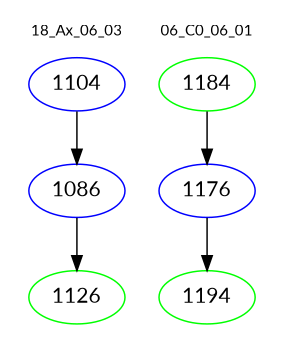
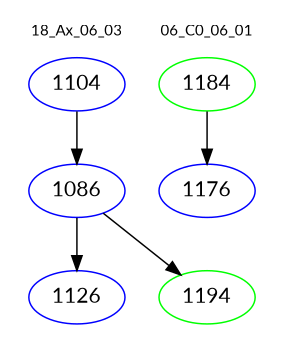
(207, 237) -> (126, 232)
(77, 297) -> (77, 297)
